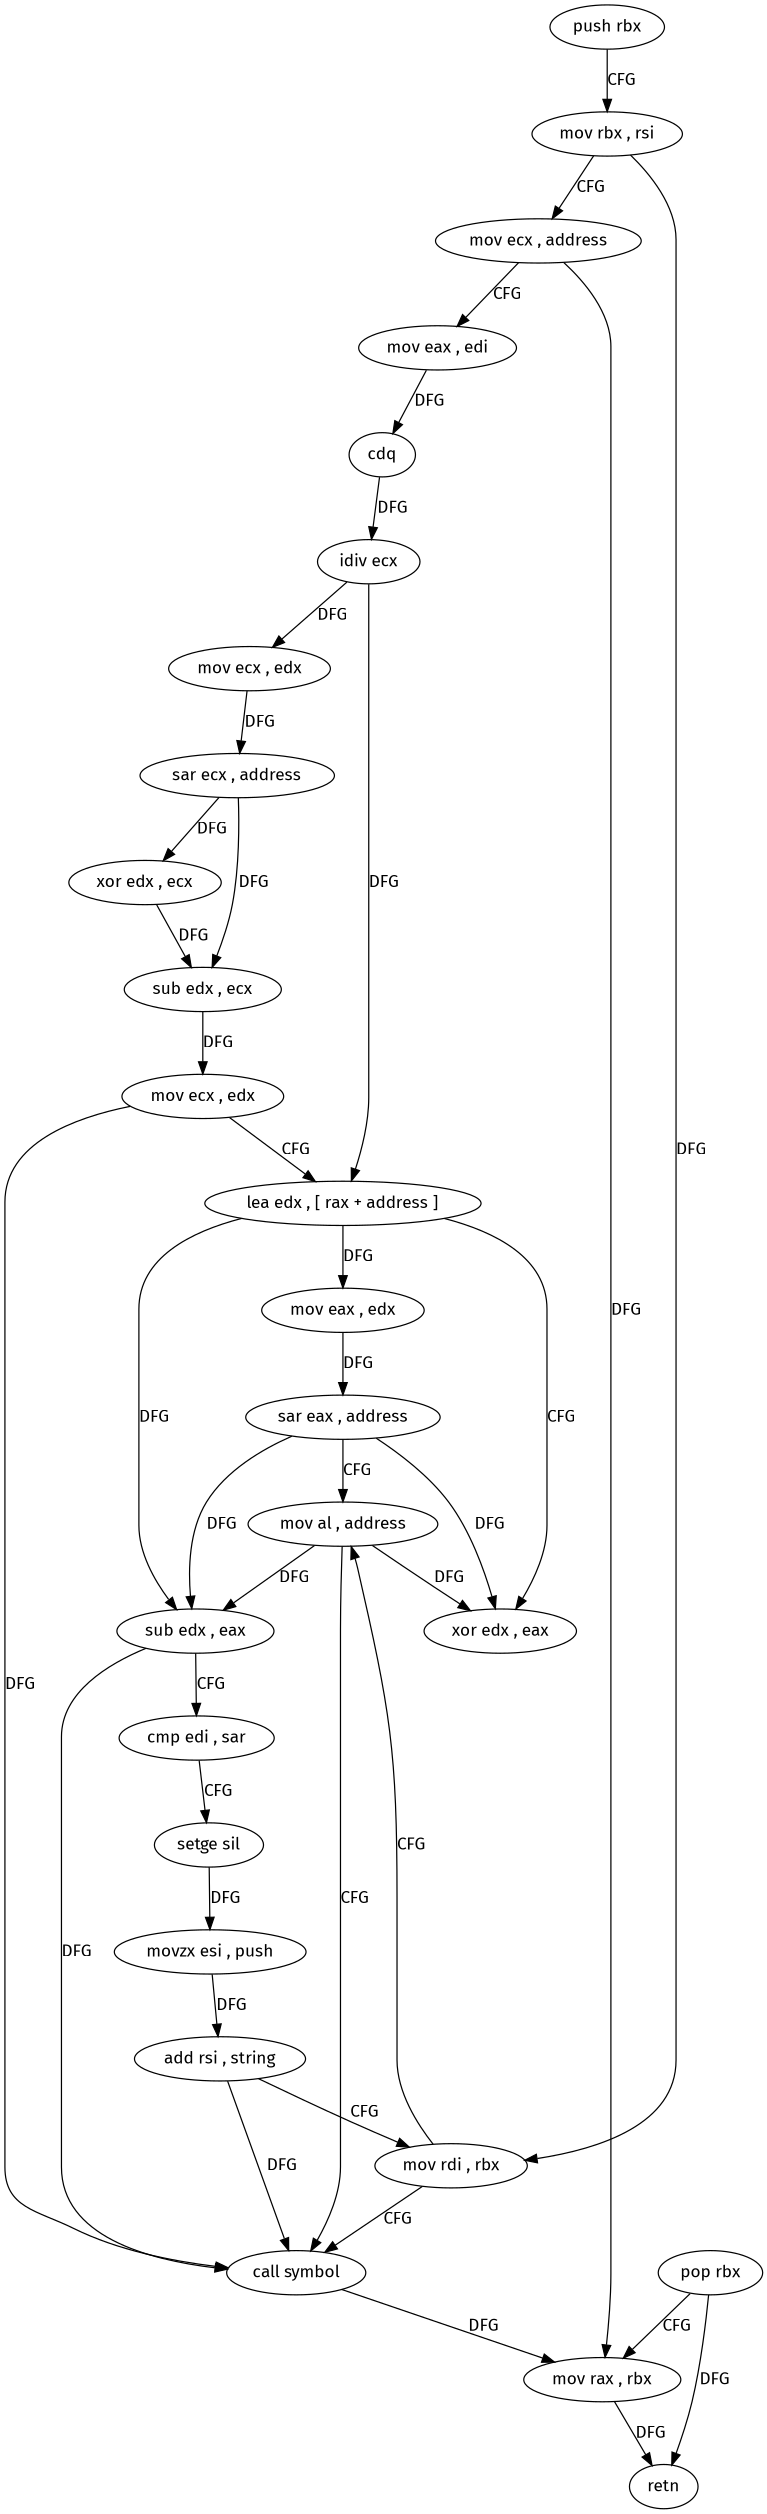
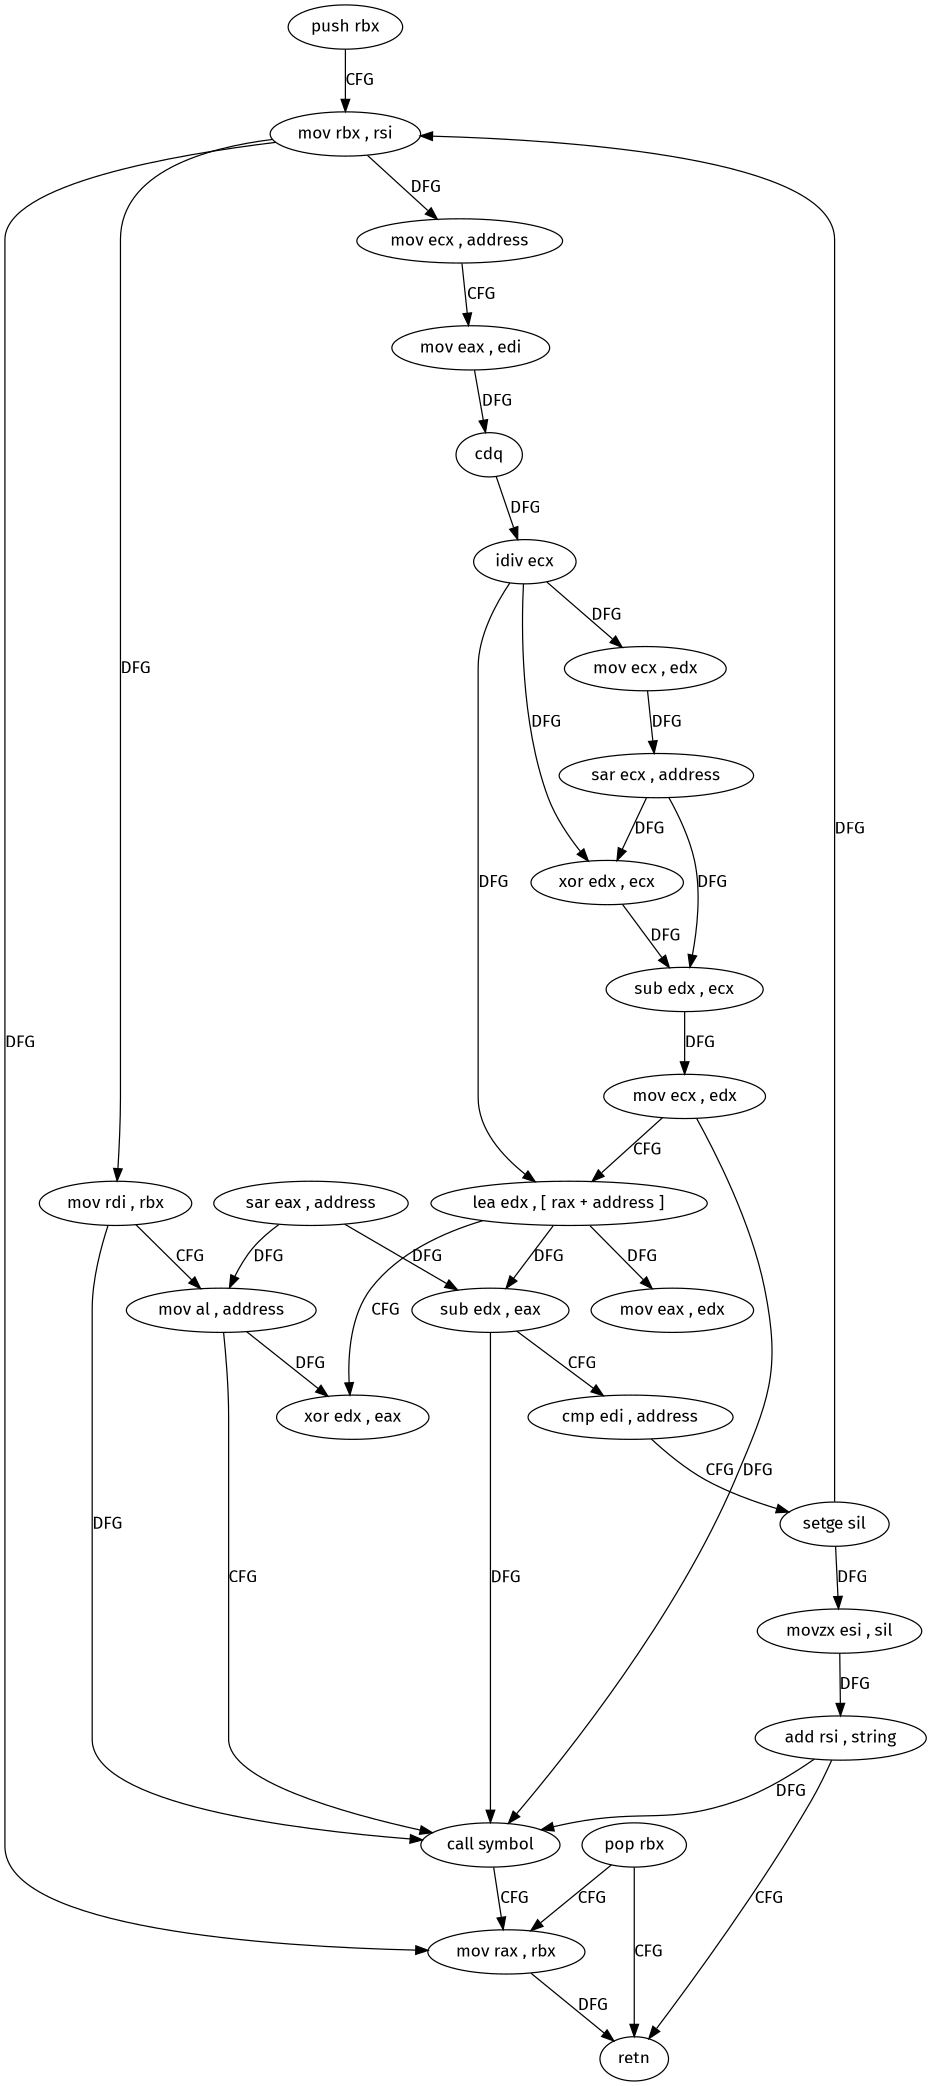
(591, 187) -> (426, 187)
none -> (835, 654)
none -> (530, 723)
(611, 1296) -> (5, 1115)
(343, 1358) -> none
(358, 1471) -> (269, 1257)
(451, 1505) -> none
(274, 1574) -> none
(197, 1738) -> (631, 1417)
(210, 1952) -> (840, 1631)
(328, 2111) -> (750, 1898)
(398, 2219) -> (108, 1524)
(484, 2326) -> (515, 1898)
(715, 2380) -> (649, 1952)
